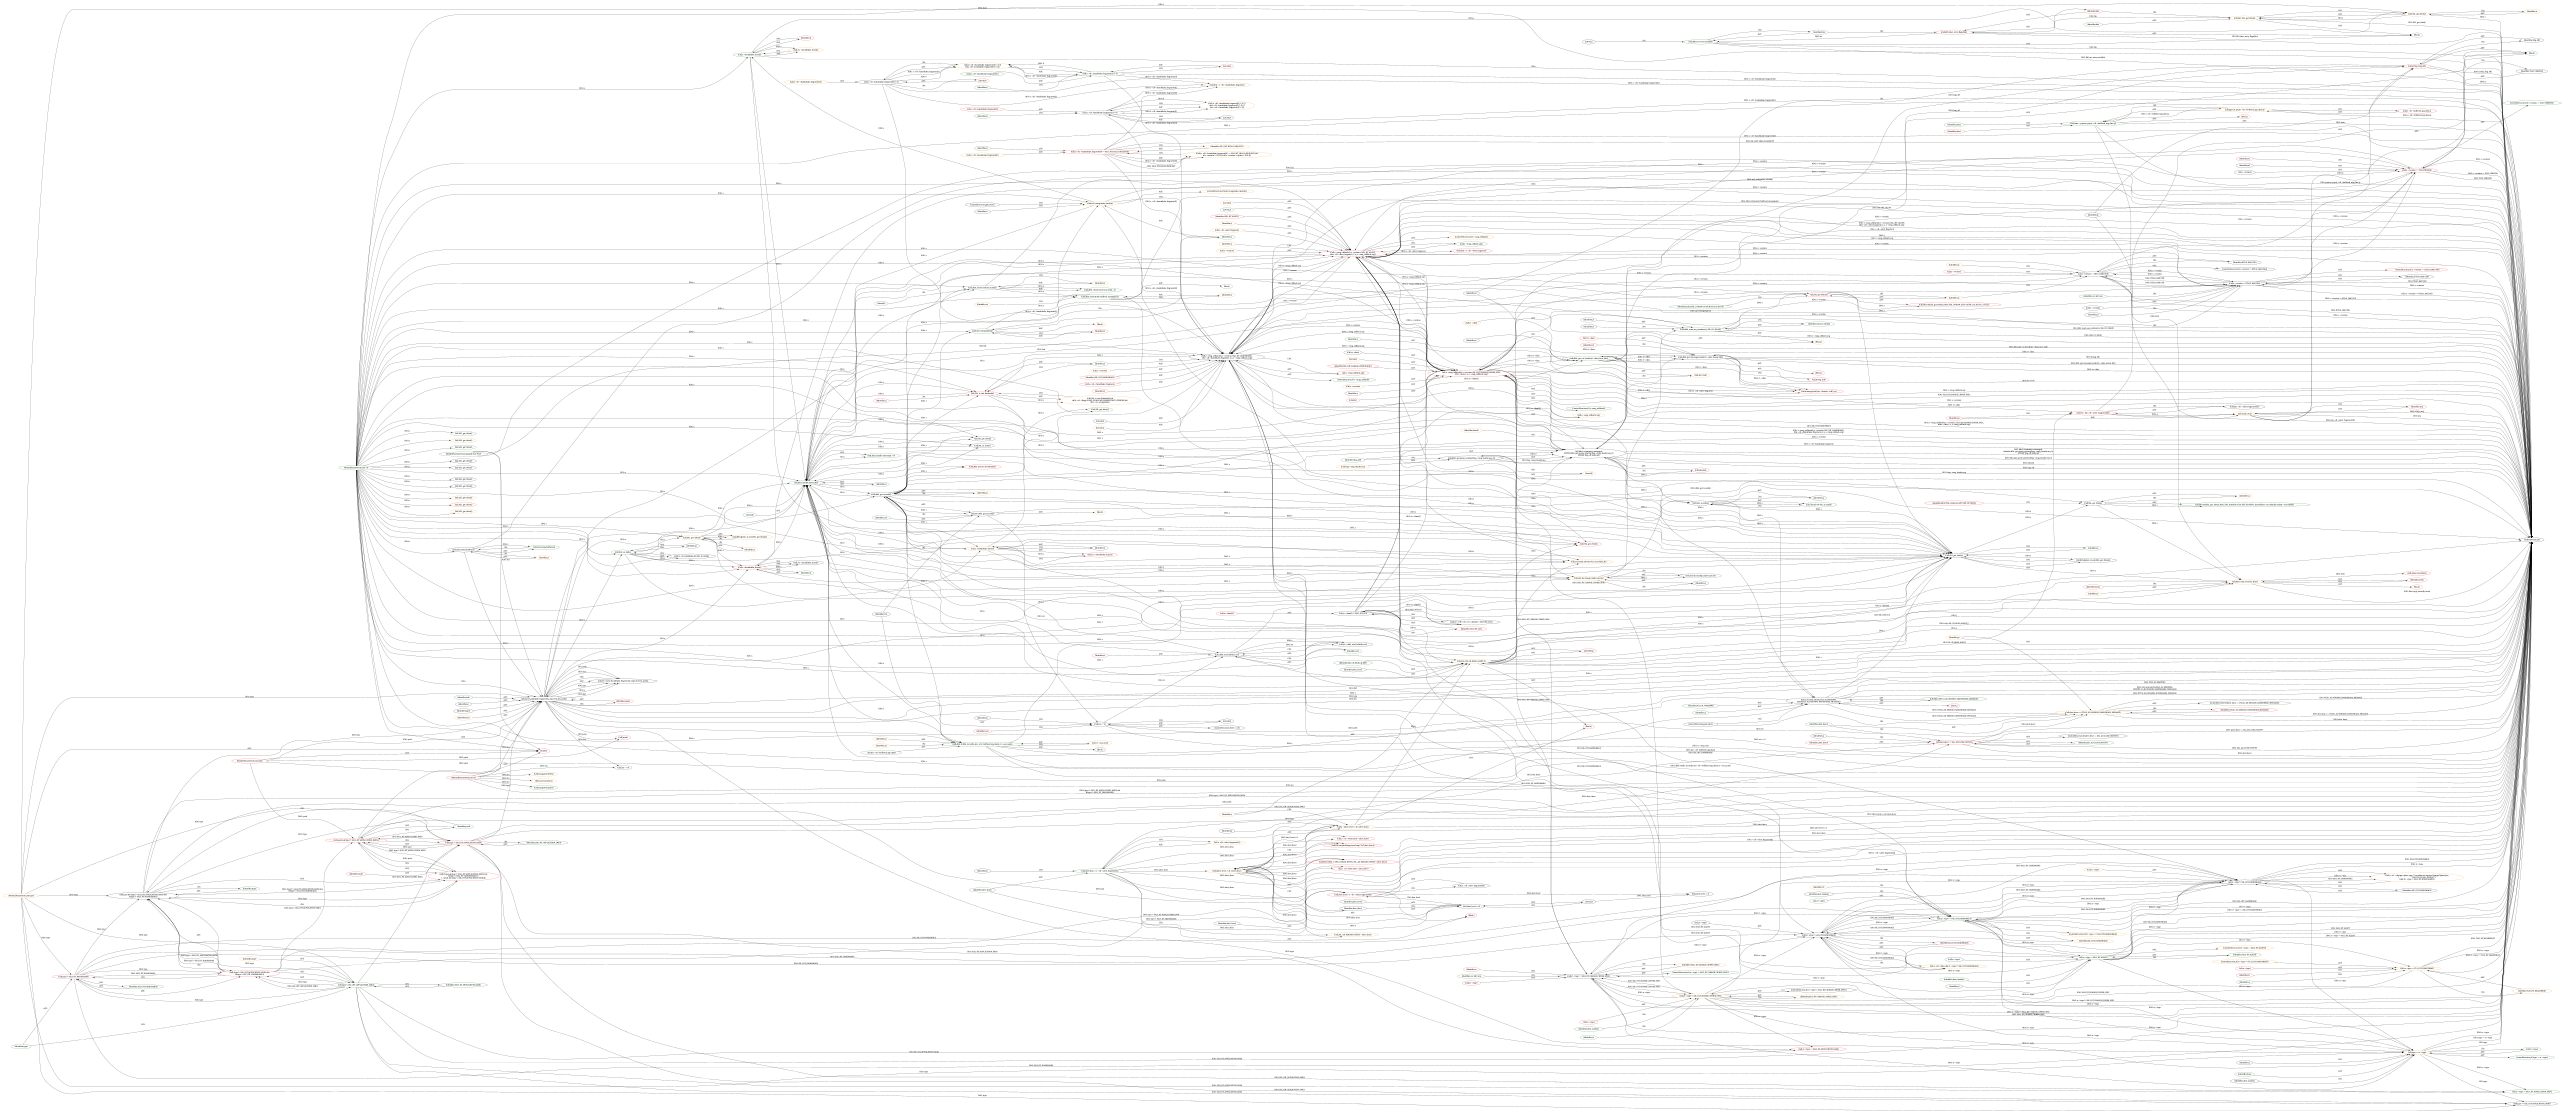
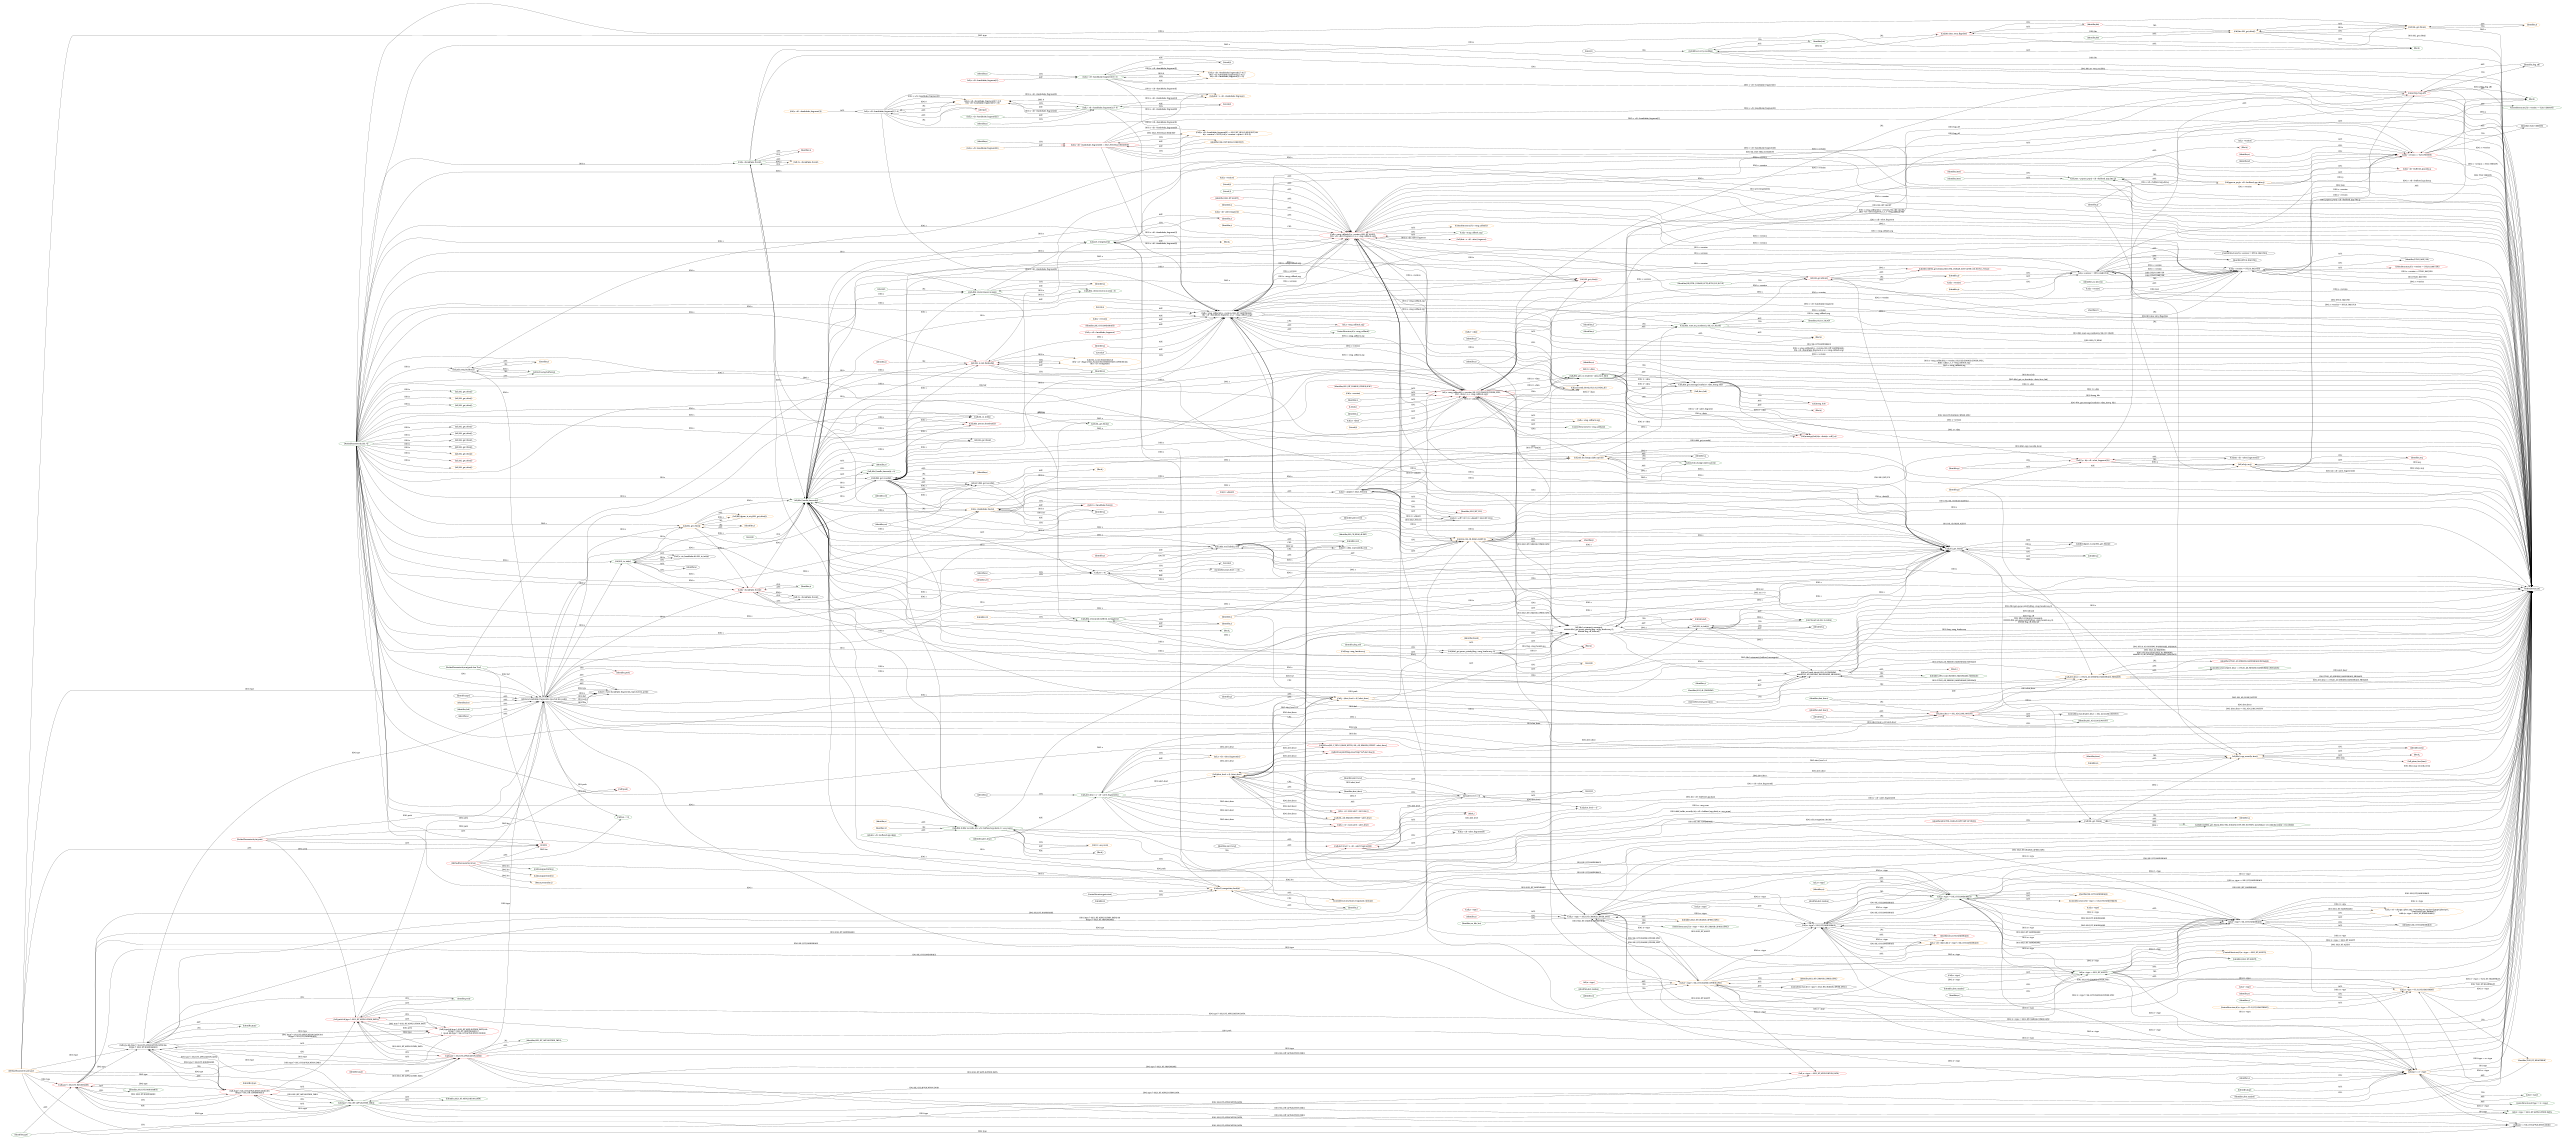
(2486, 33) -> (2296, 318)
(920, 409) -> (1033, 292)
none -> (661, 416)
(2028, 511) -> (2028, 446)
(1641, 898) -> (1529, 802)
